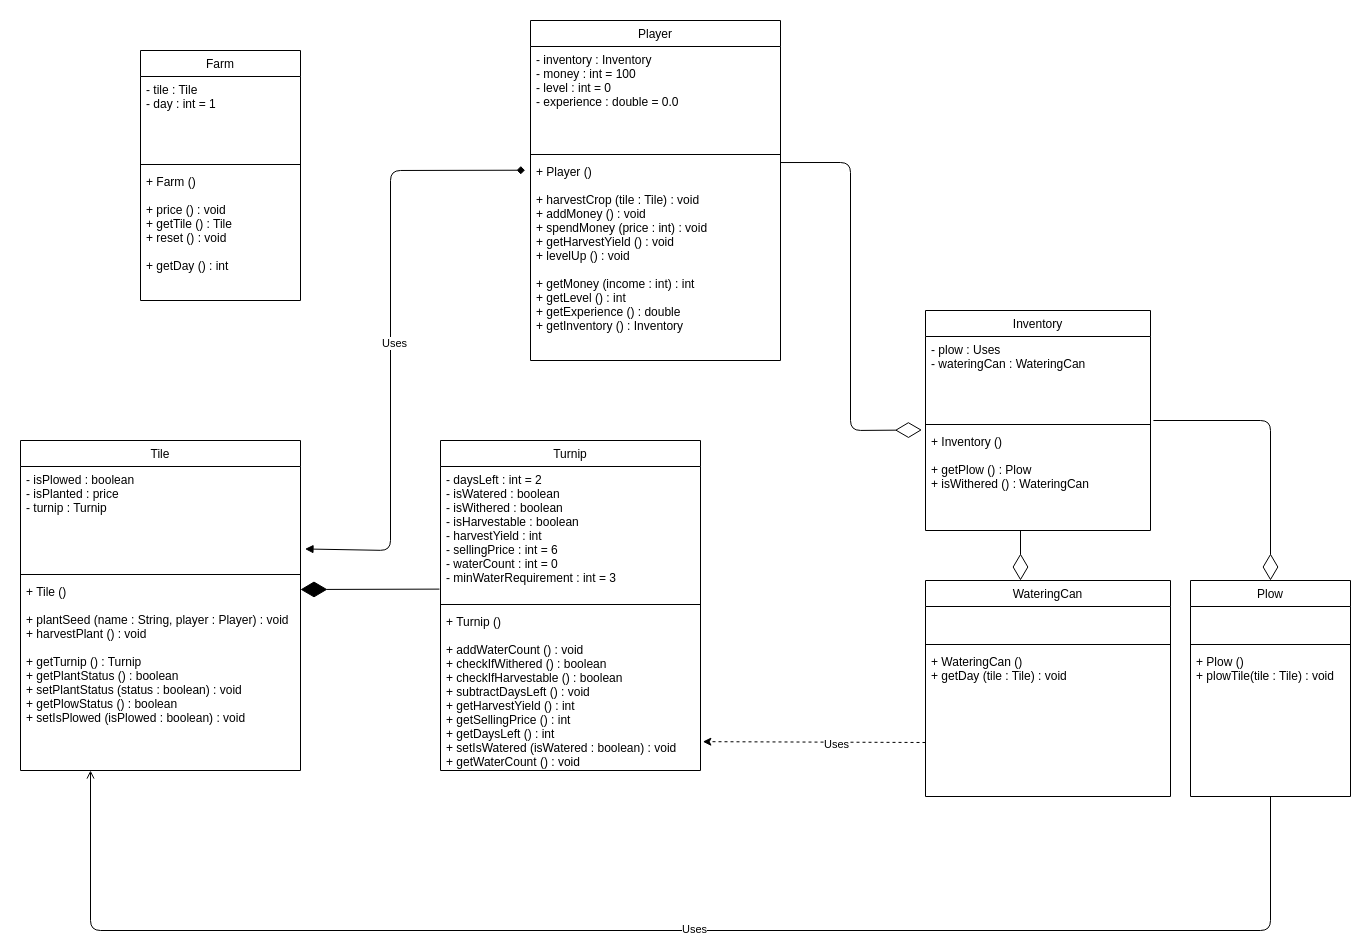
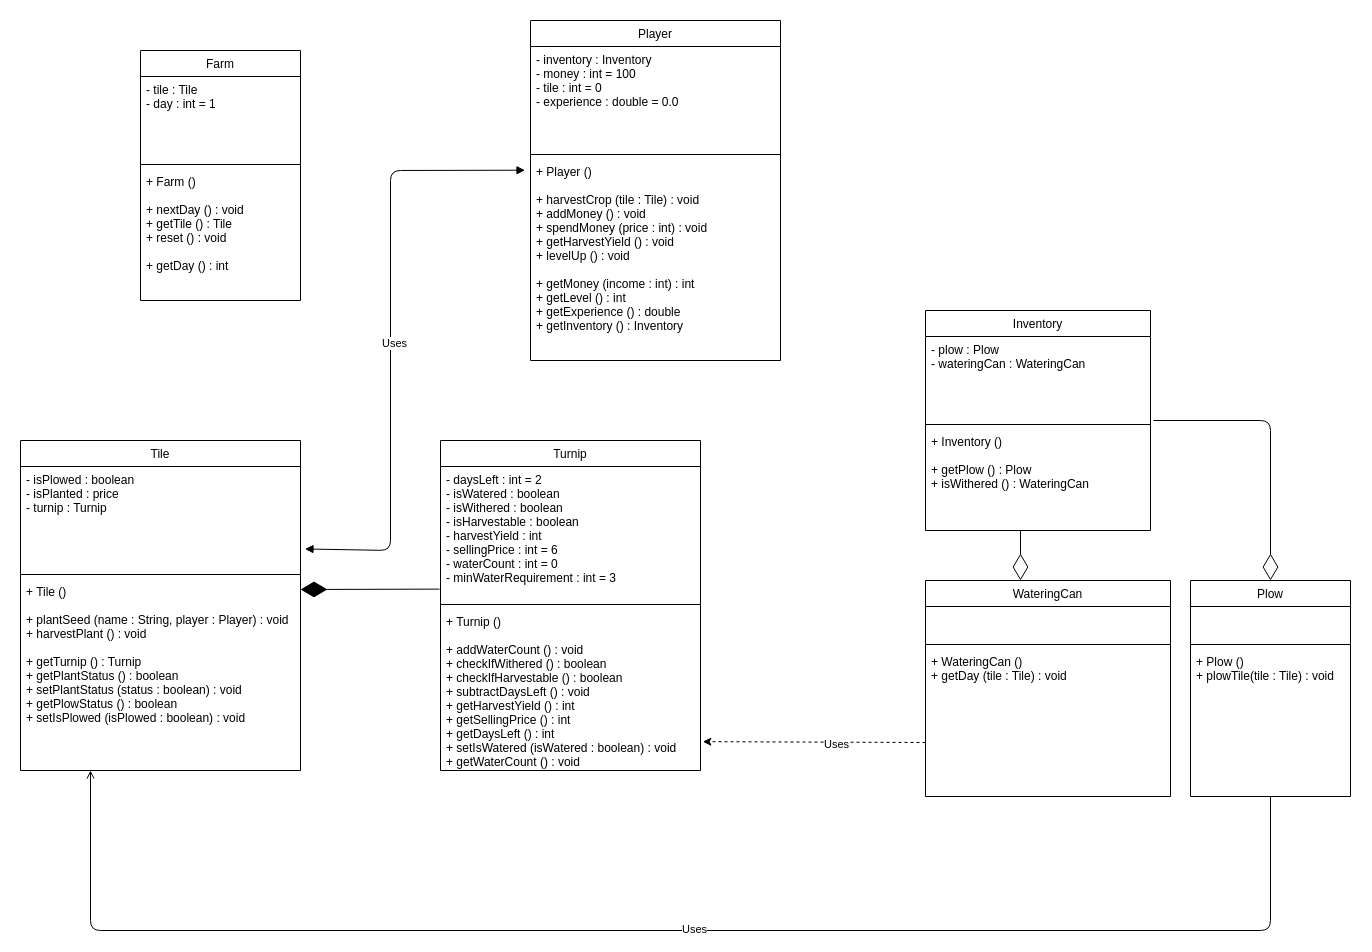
(605, 60) -> (605, 60)
(515, 170) -> (515, 170)
(173, 182) -> (173, 182)
(851, 285) -> none
(967, 350) -> (965, 350)
